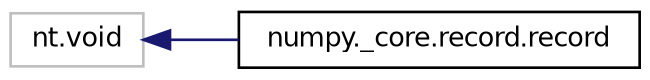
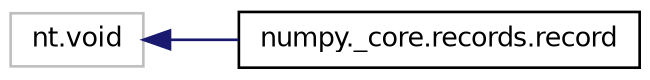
(439, 40) -> (439, 40)
